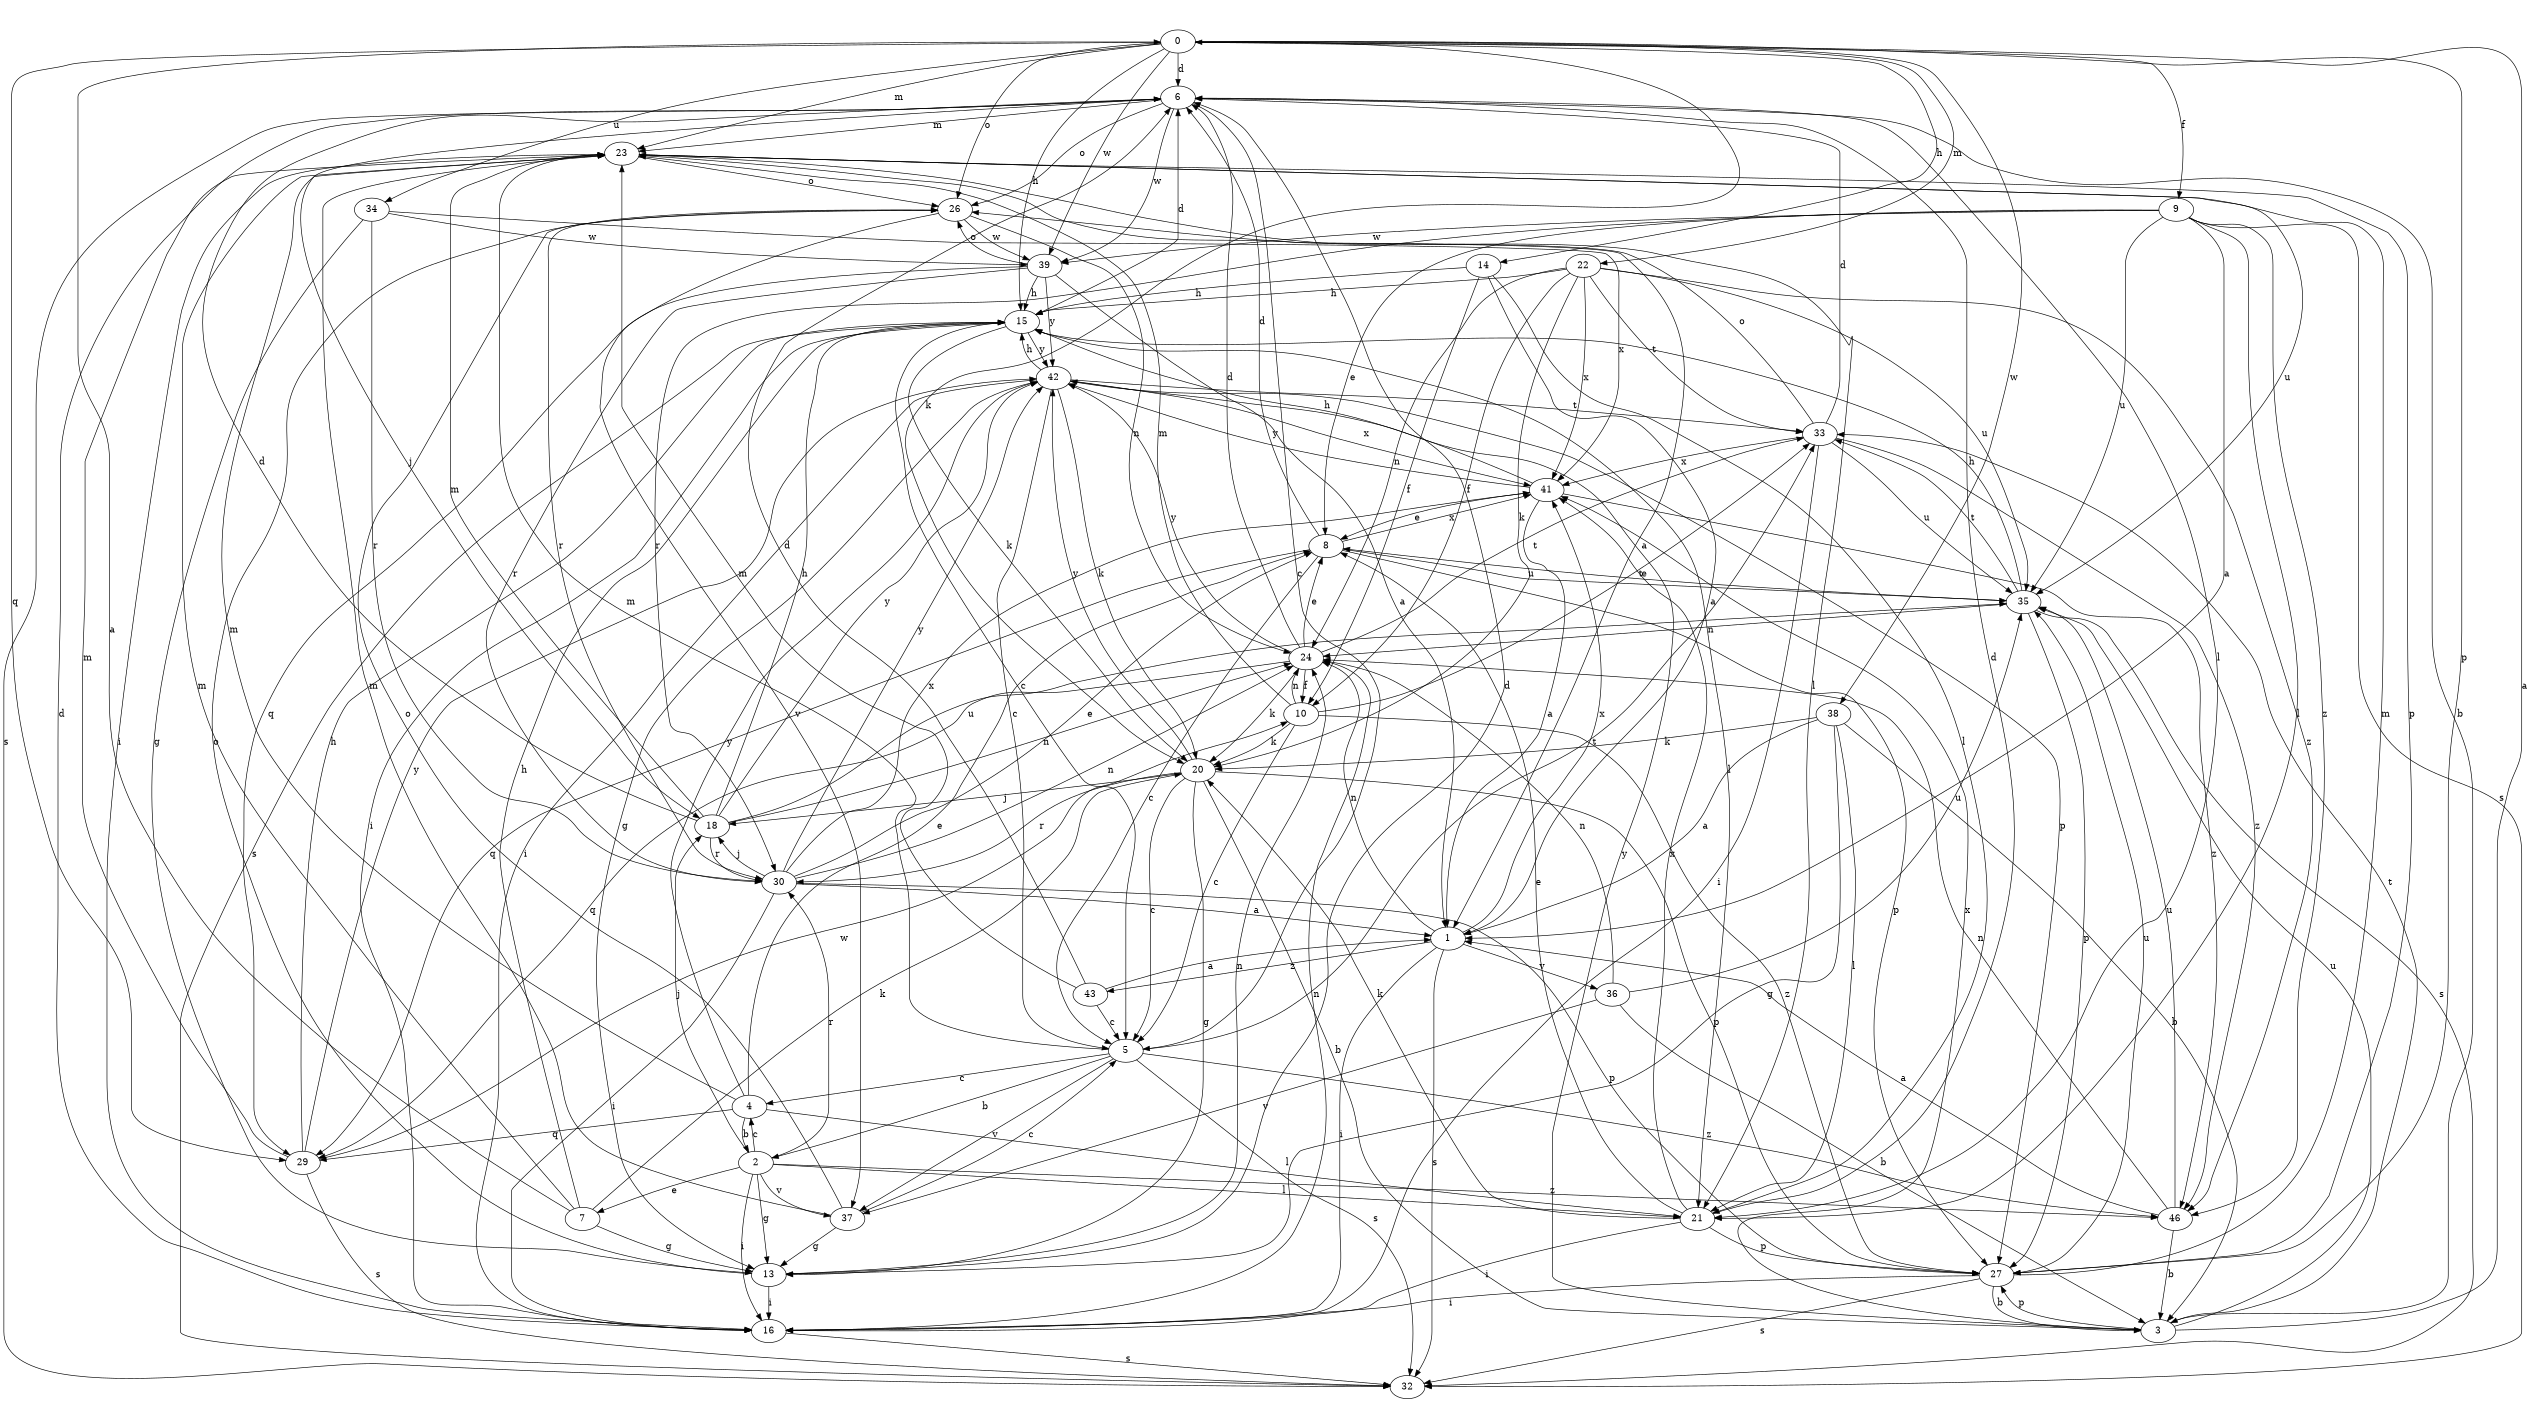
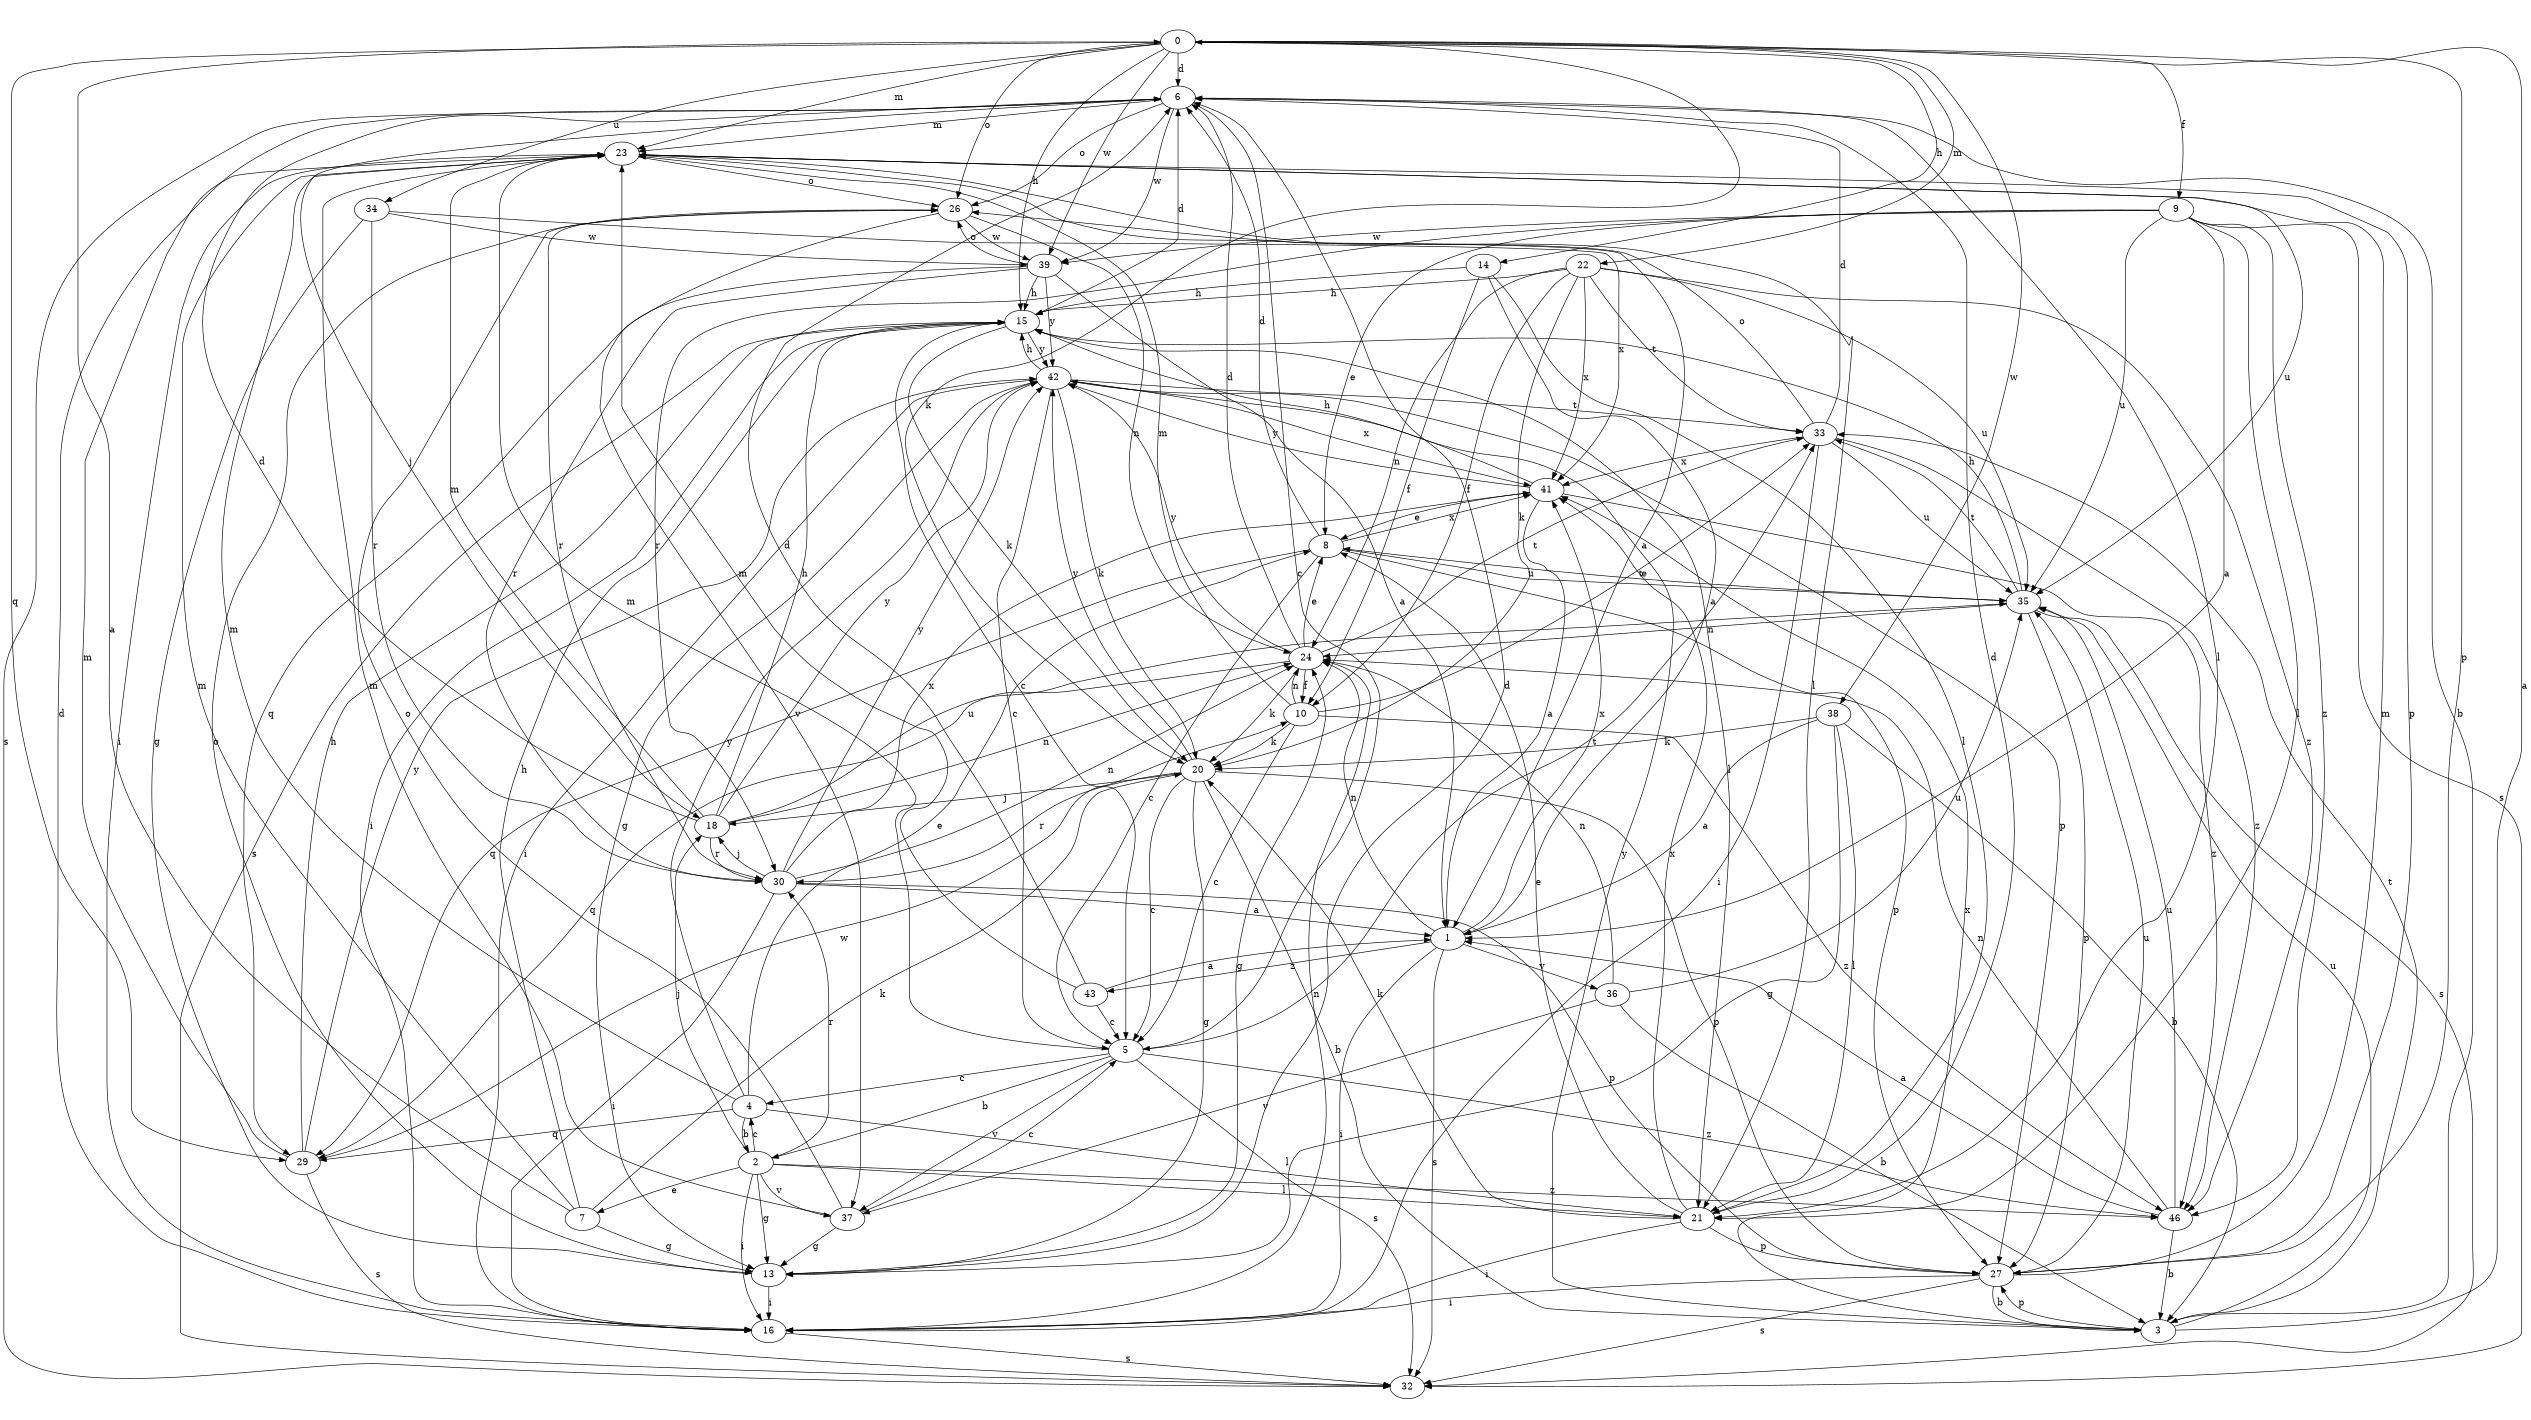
(1058, 728) -> none
(1728, 931) -> (1770, 869)
(1240, 967) -> (1240, 967)
